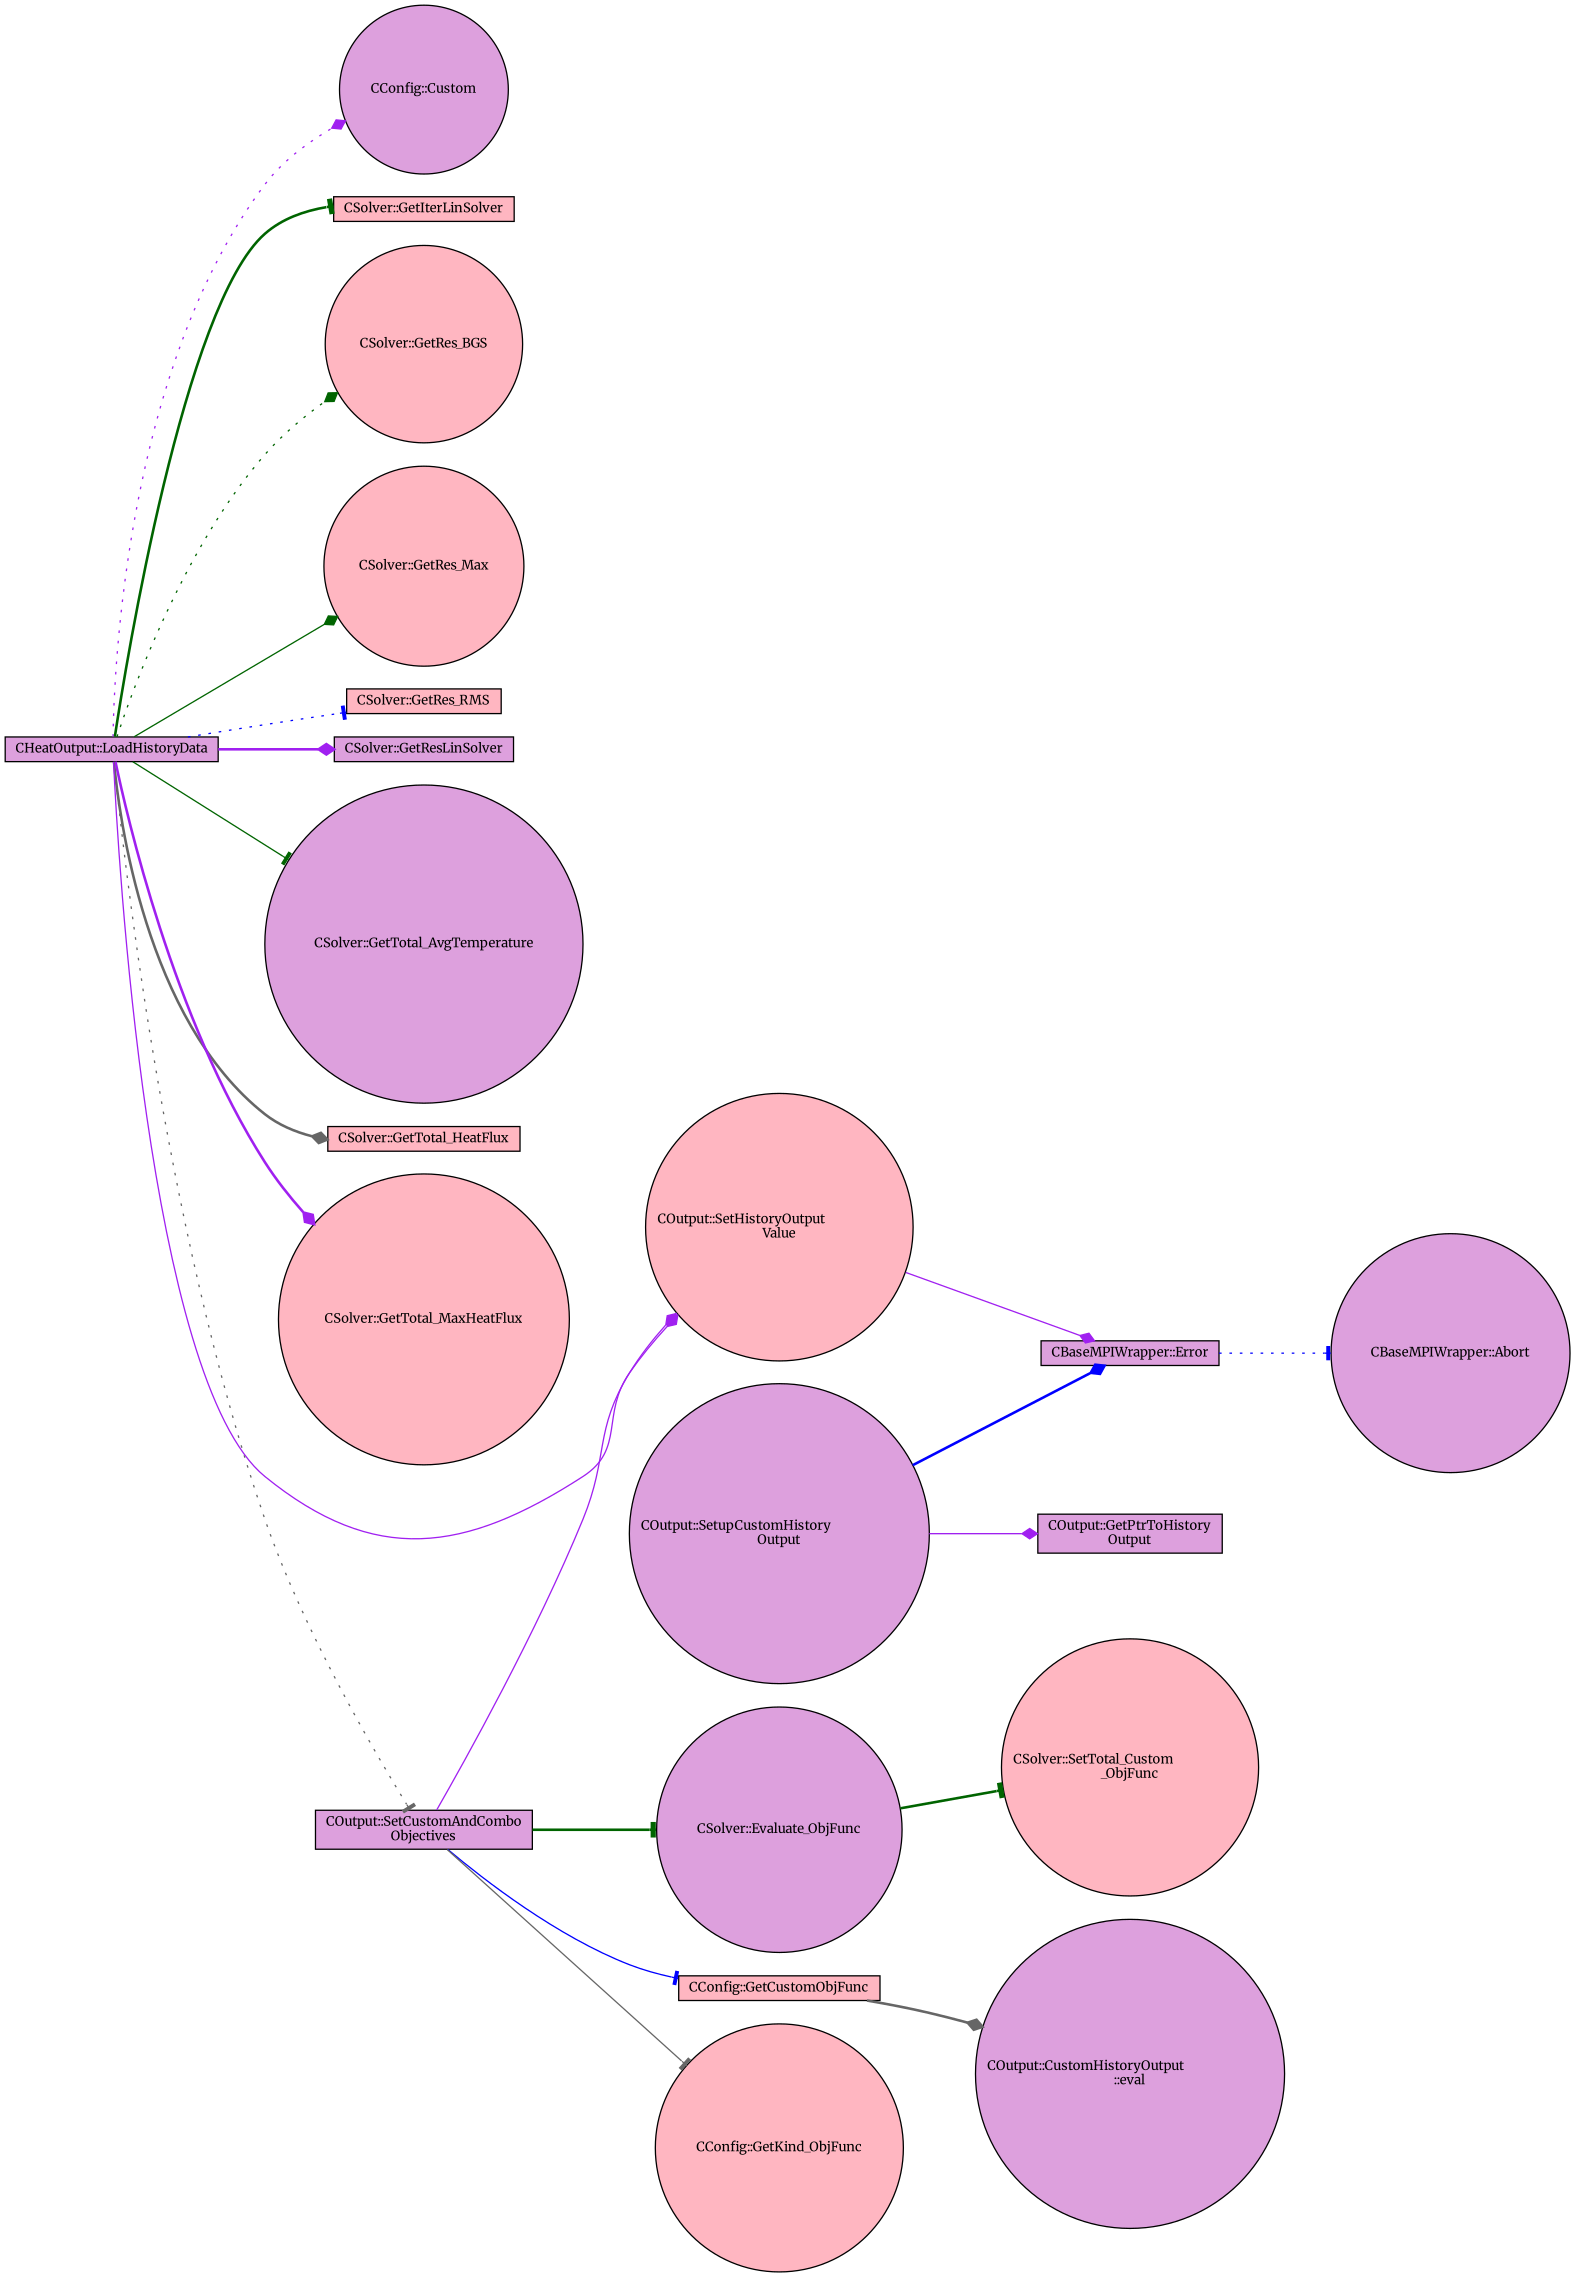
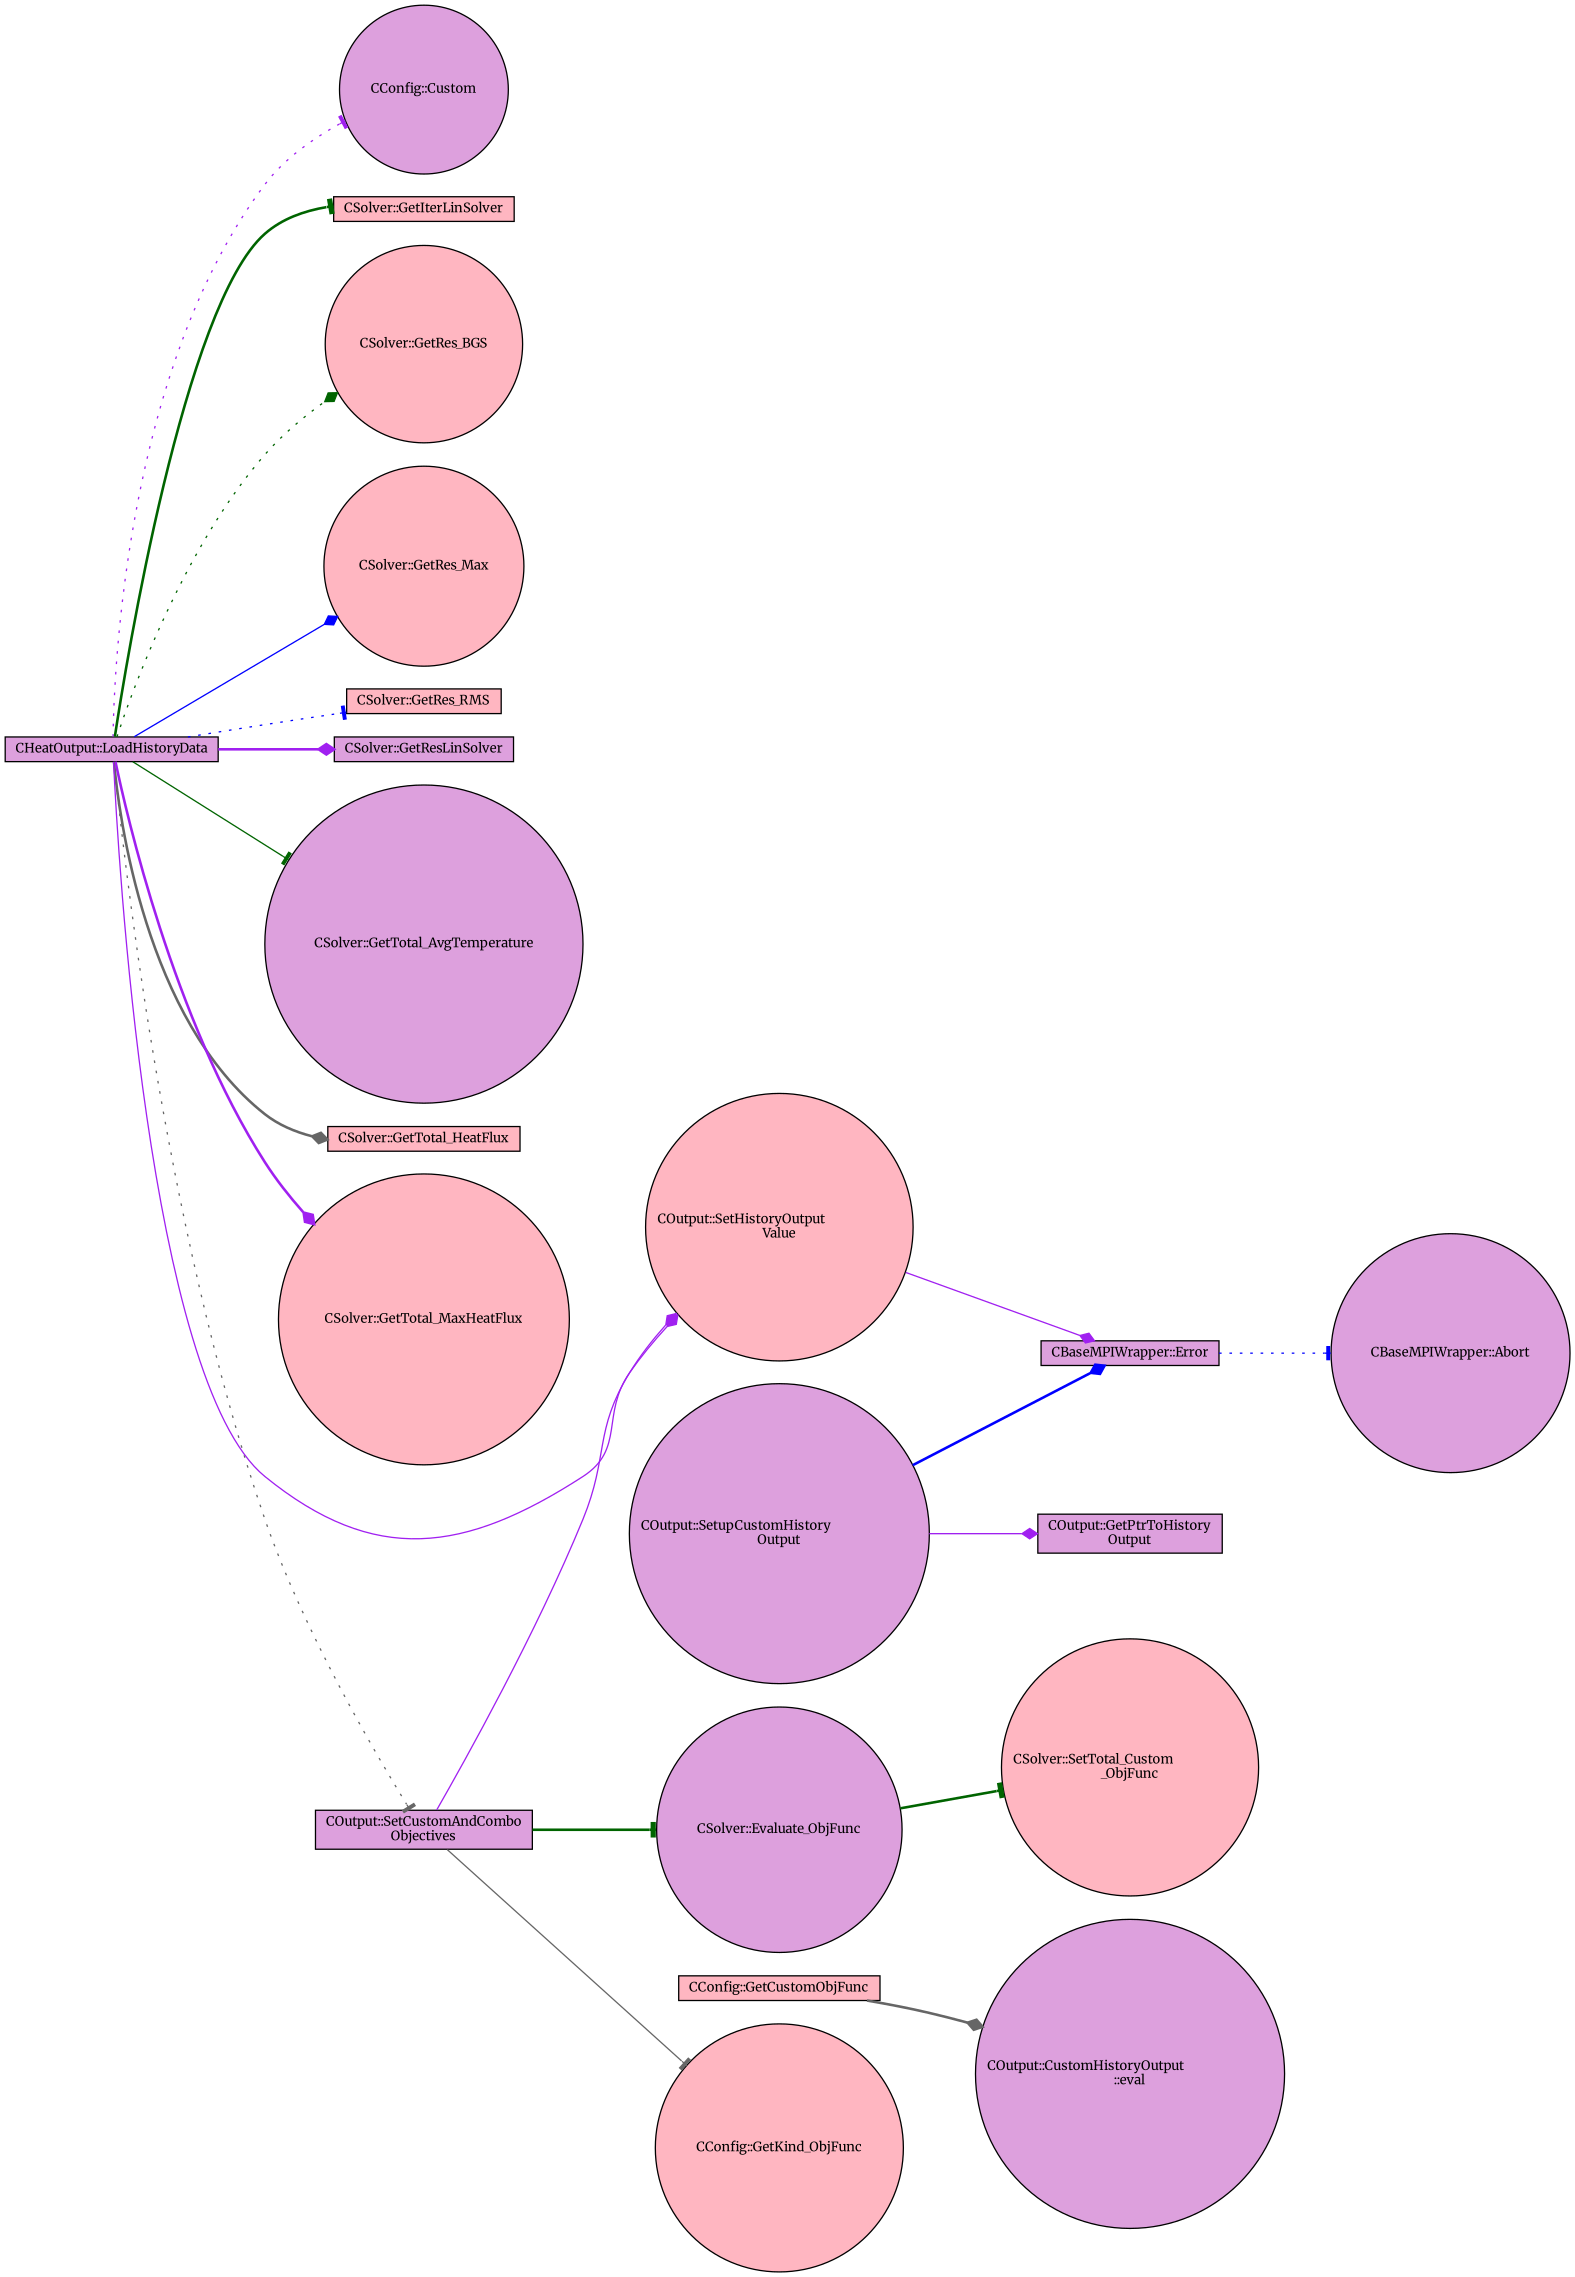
(163, 402) -> (163, 402)
(229, 681) -> (229, 681)
(553, 1926) -> none
